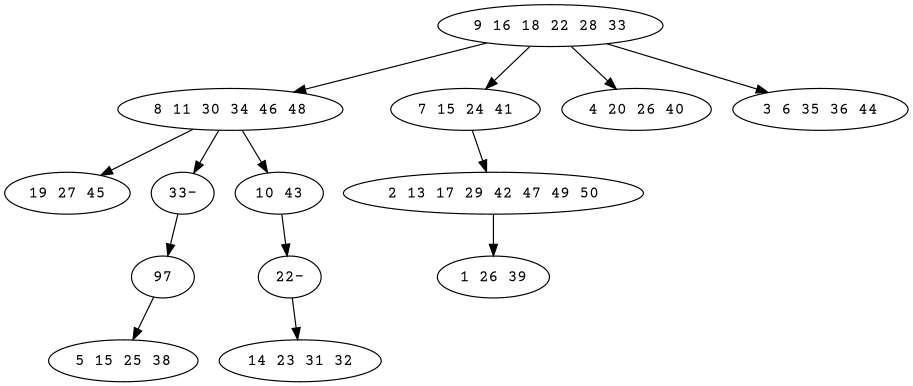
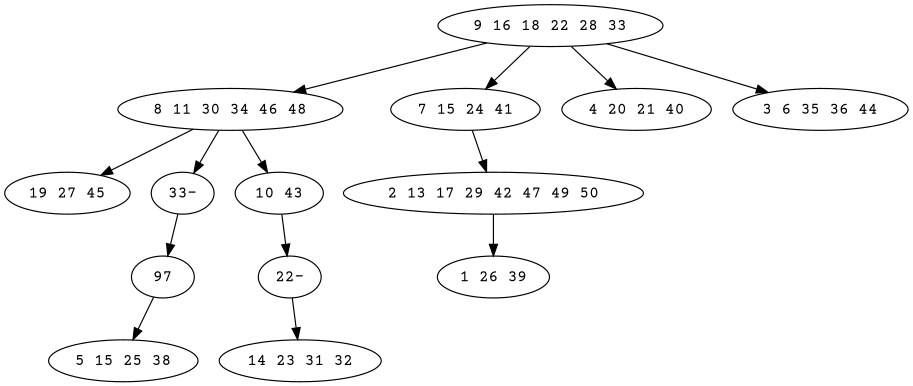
(637, 109) -> (637, 109)
